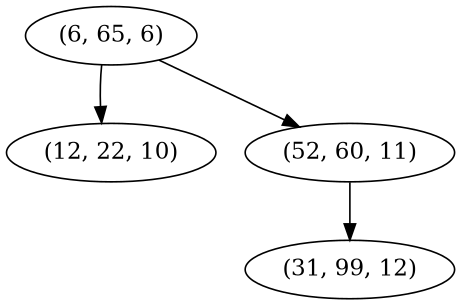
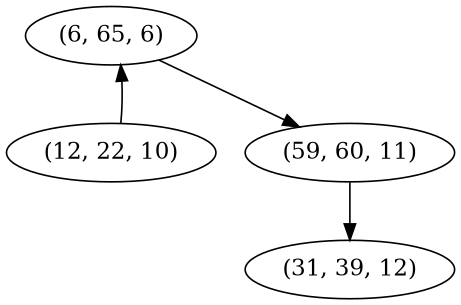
(100, 86) -> (122, 102)
(350, 153) -> (350, 153)
(350, 270) -> (350, 270)
